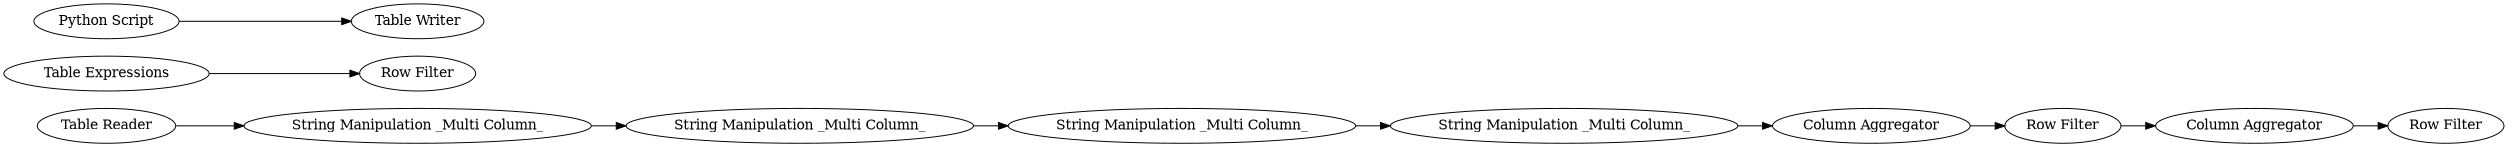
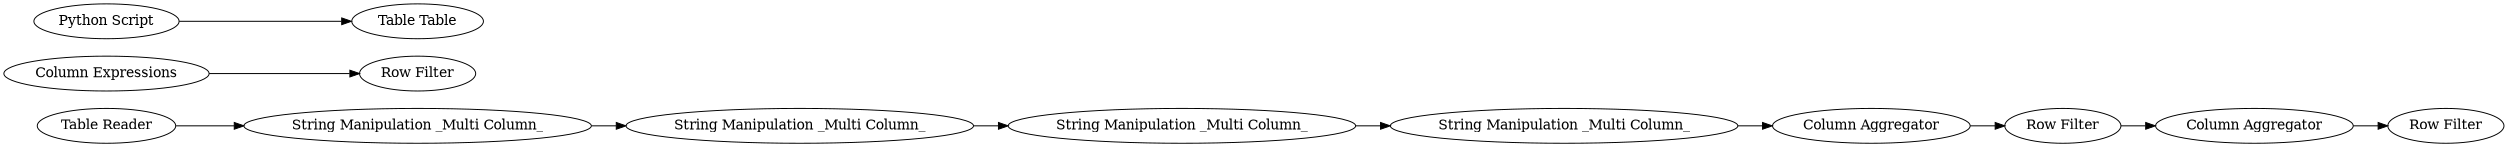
(418, 21) -> (418, 21)
(106, 74) -> (106, 74)
